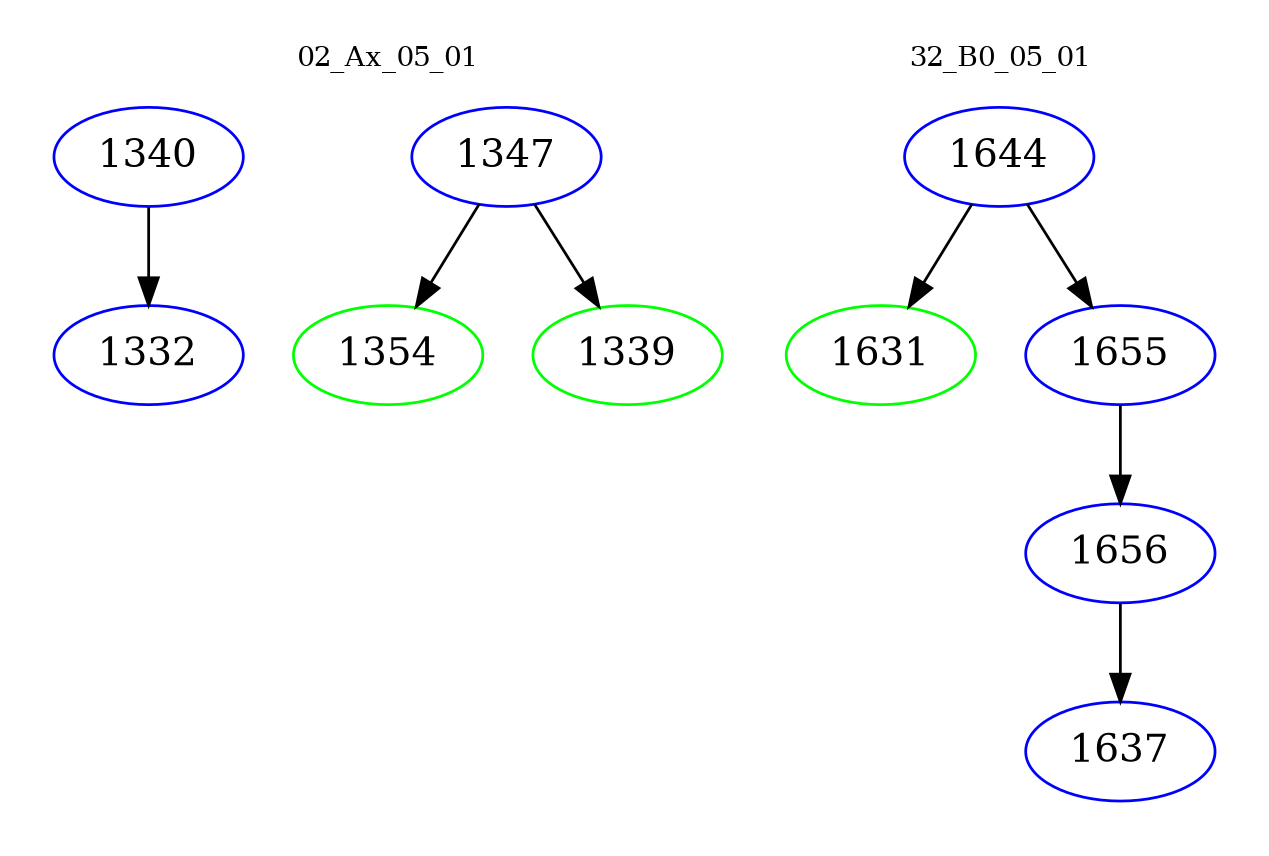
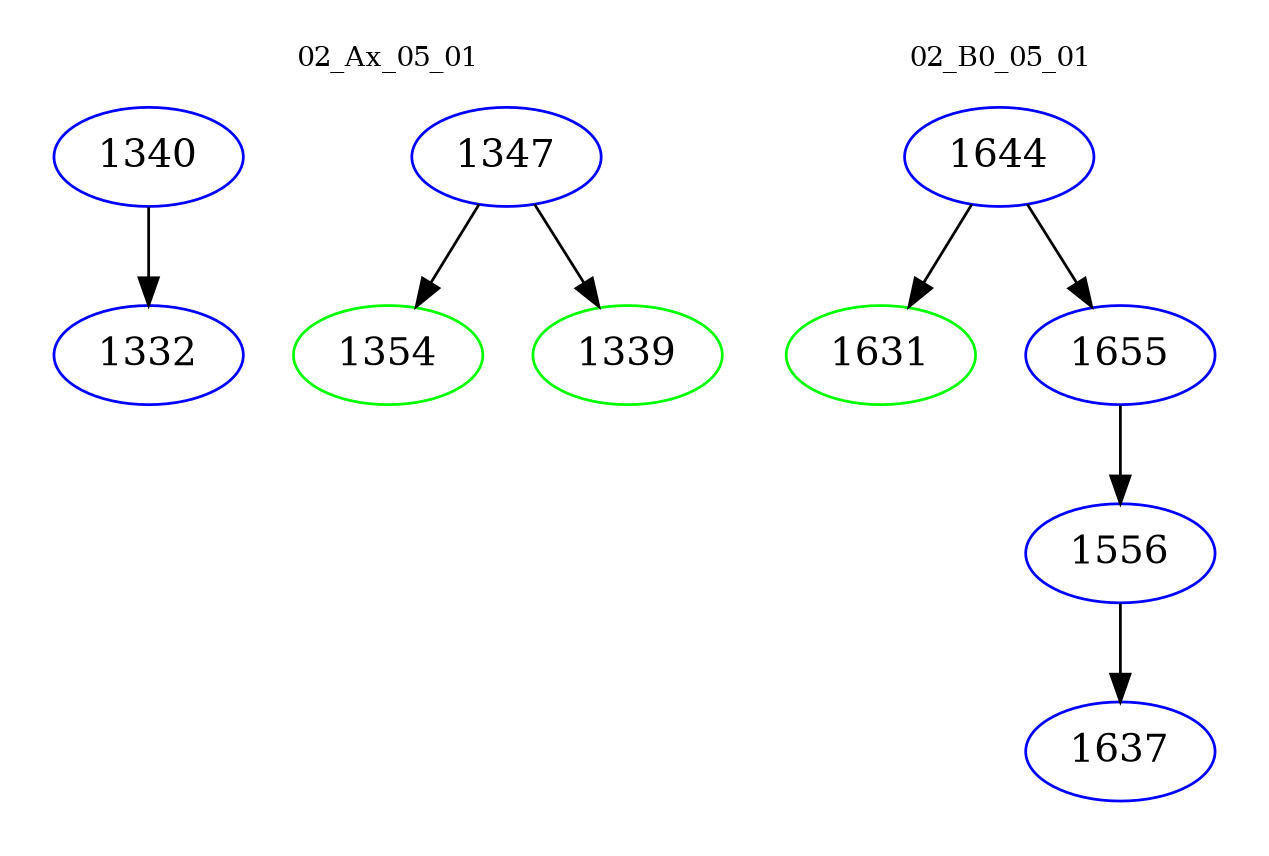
(1001, 59) -> (1001, 59)
(1120, 553) -> (1120, 553)
